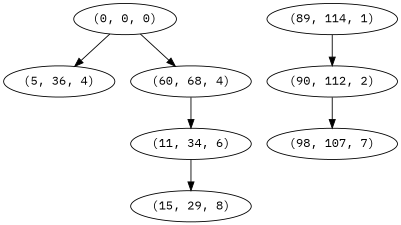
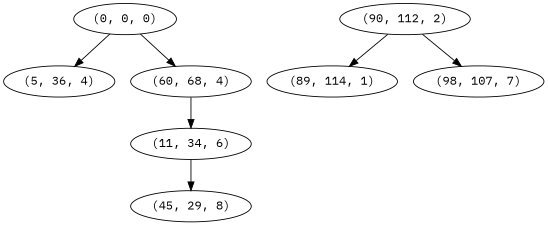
(332, 46) -> (372, 47)
(191, 206) -> (191, 206)
